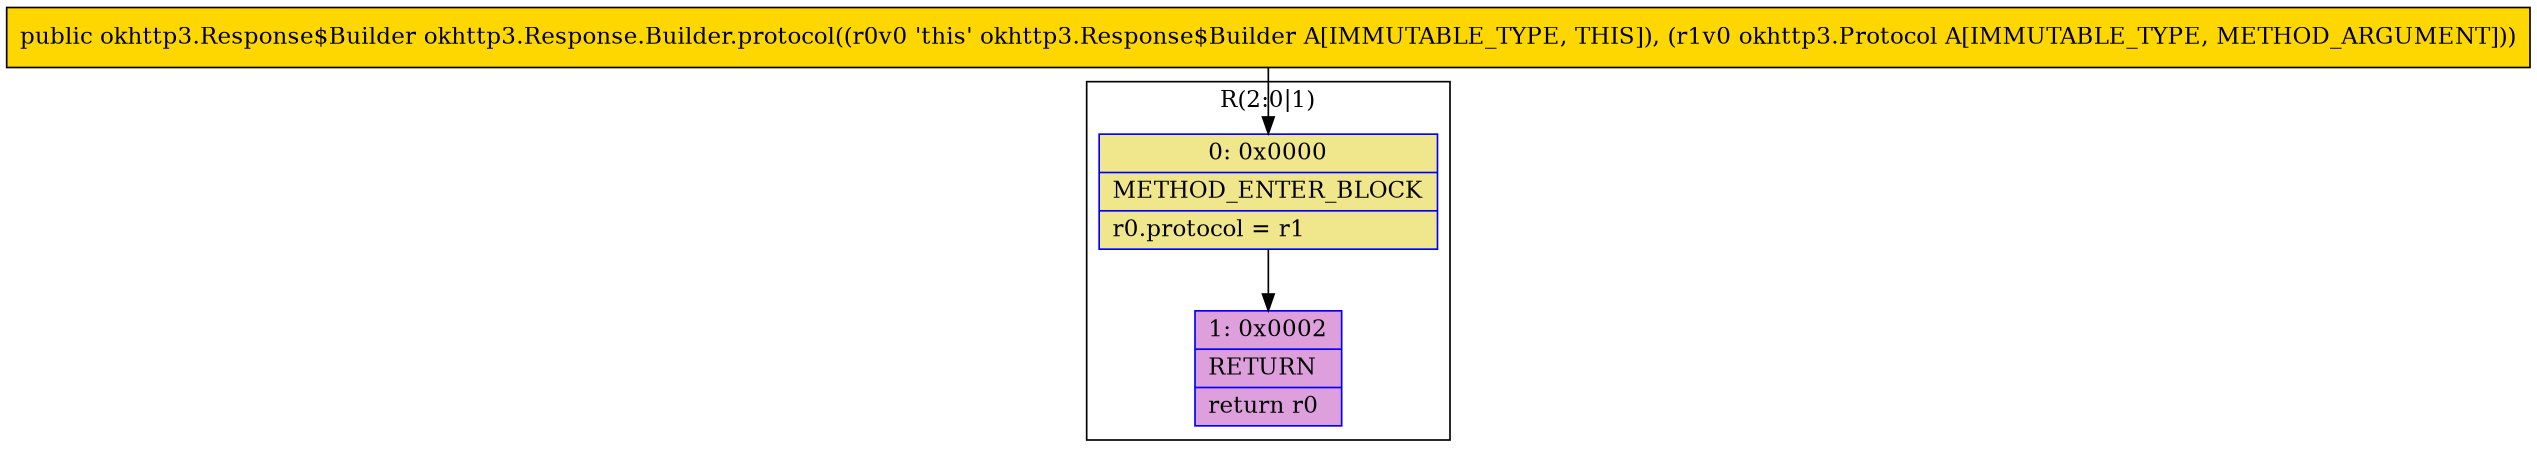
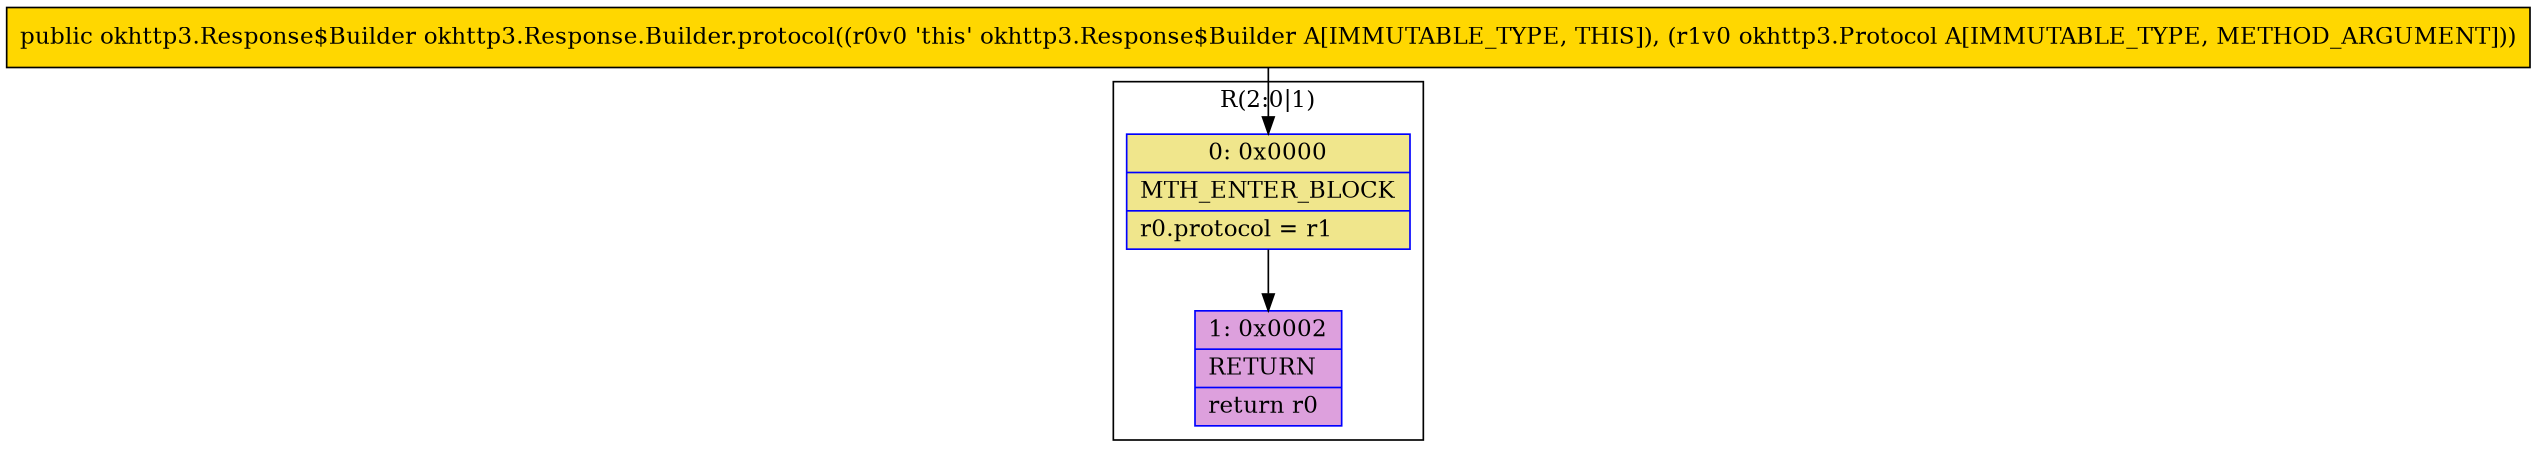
(1268, 191) -> (1268, 191)
